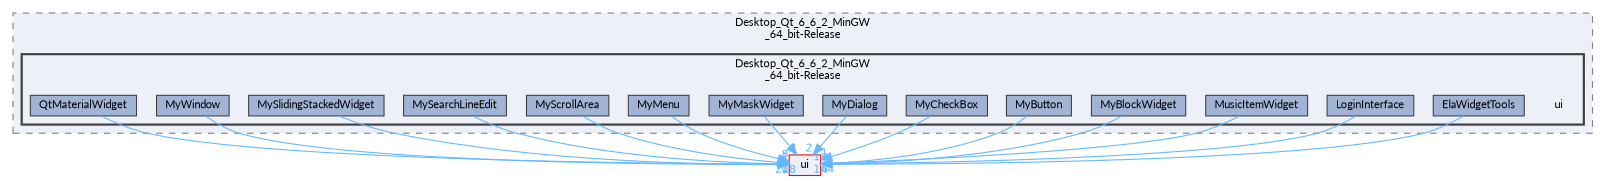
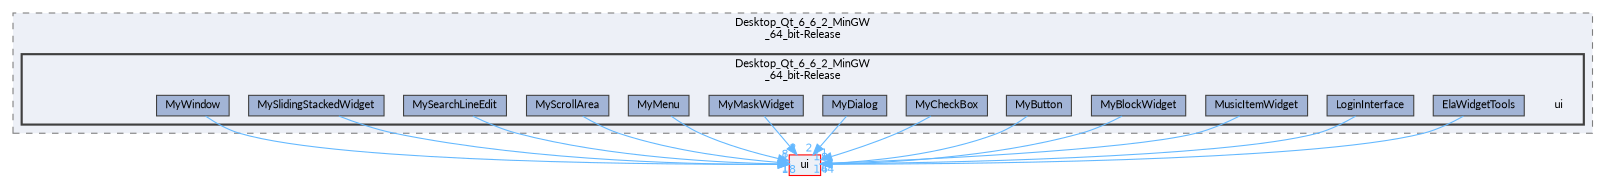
(83, 106) -> none
